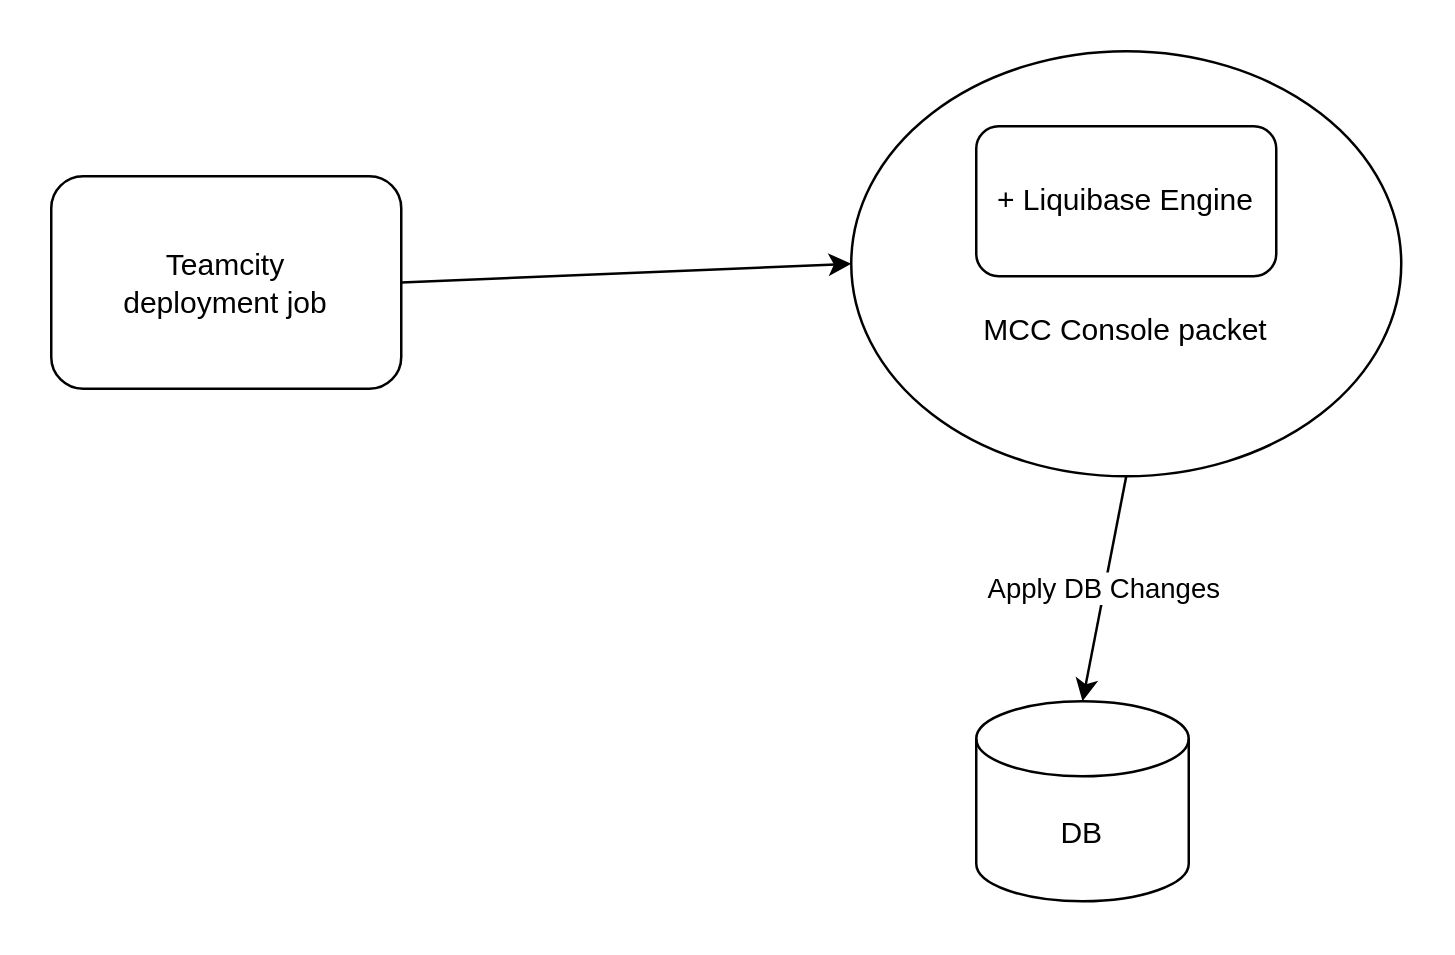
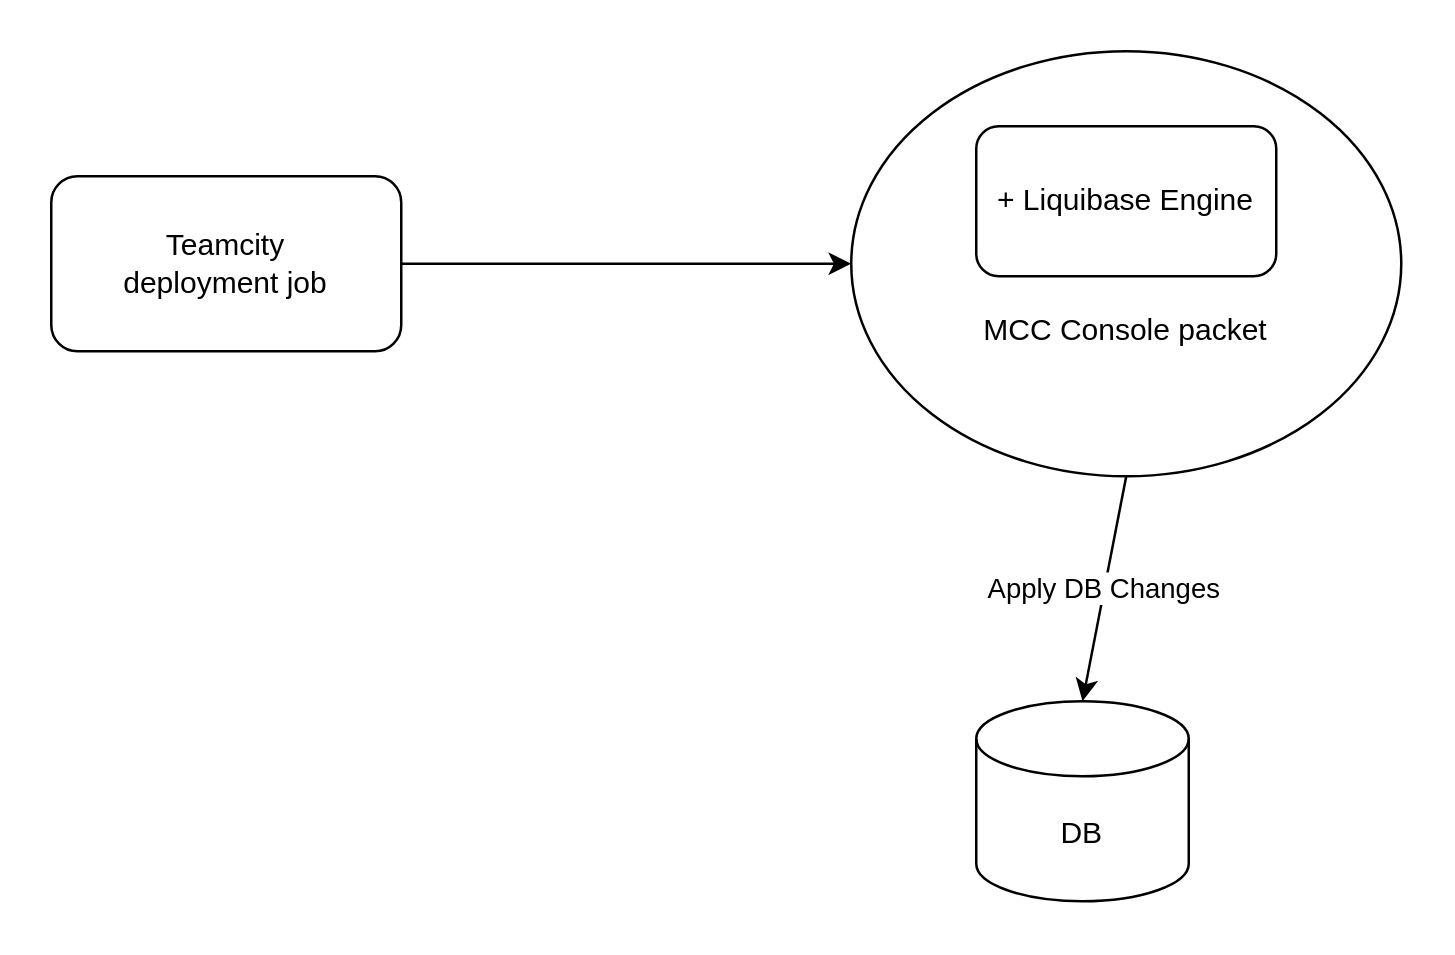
(226, 283) -> (226, 264)
